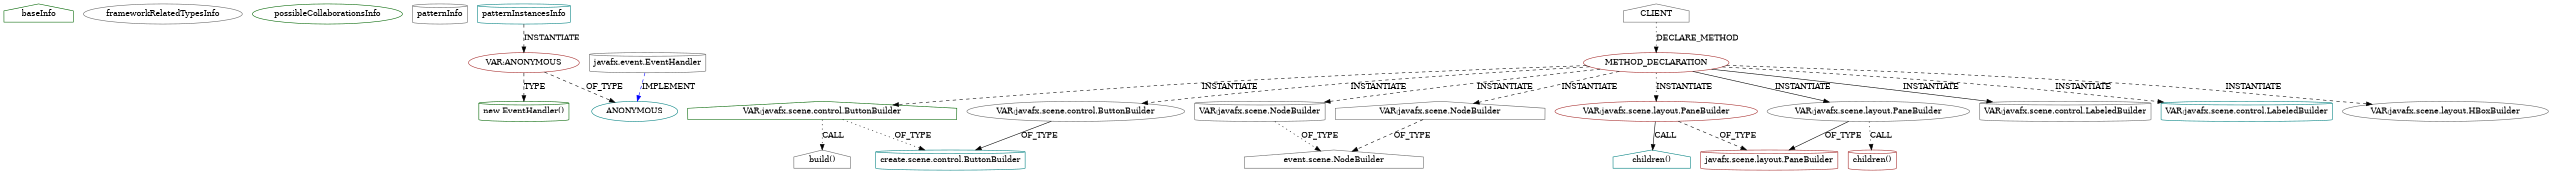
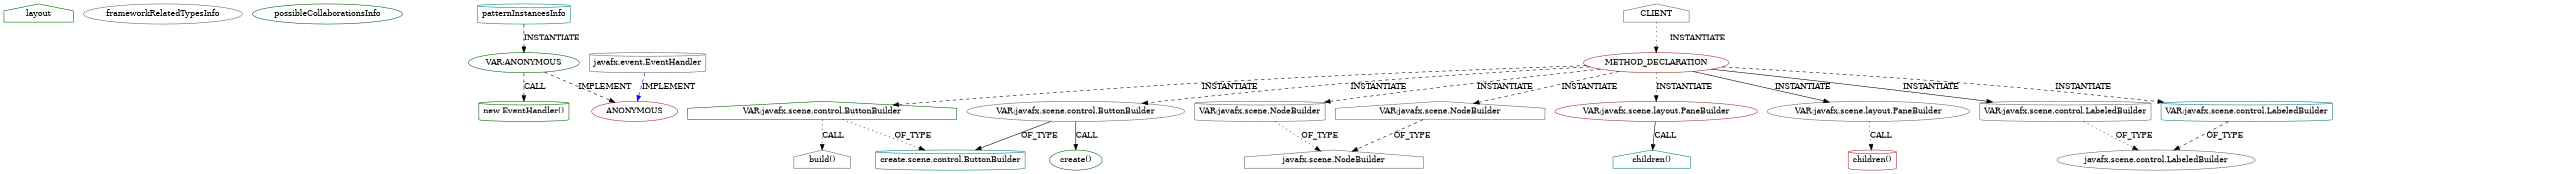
(39, 14) -> (39, 14)
(440, 14) -> none
(1698, 38) -> (1698, 38)
(524, 63) -> (524, 63)
(535, 87) -> (535, 87)
(605, 87) -> (605, 87)
(635, 111) -> (635, 111)
(2445, 111) -> none
none -> (1076, 160)
(1334, 160) -> (1334, 160)
(1769, 160) -> none
none -> (2156, 160)
